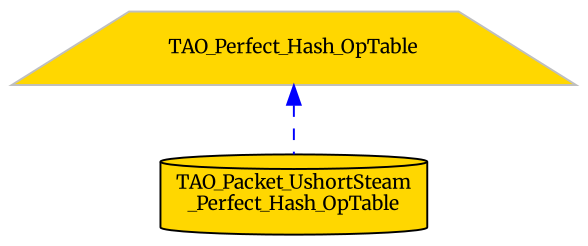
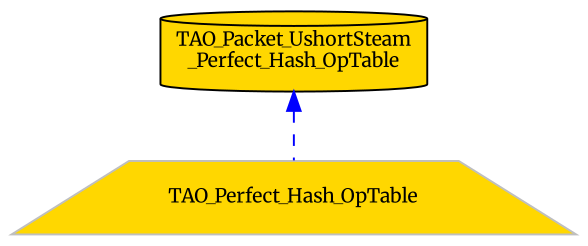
(294, 130) -> (294, 136)
